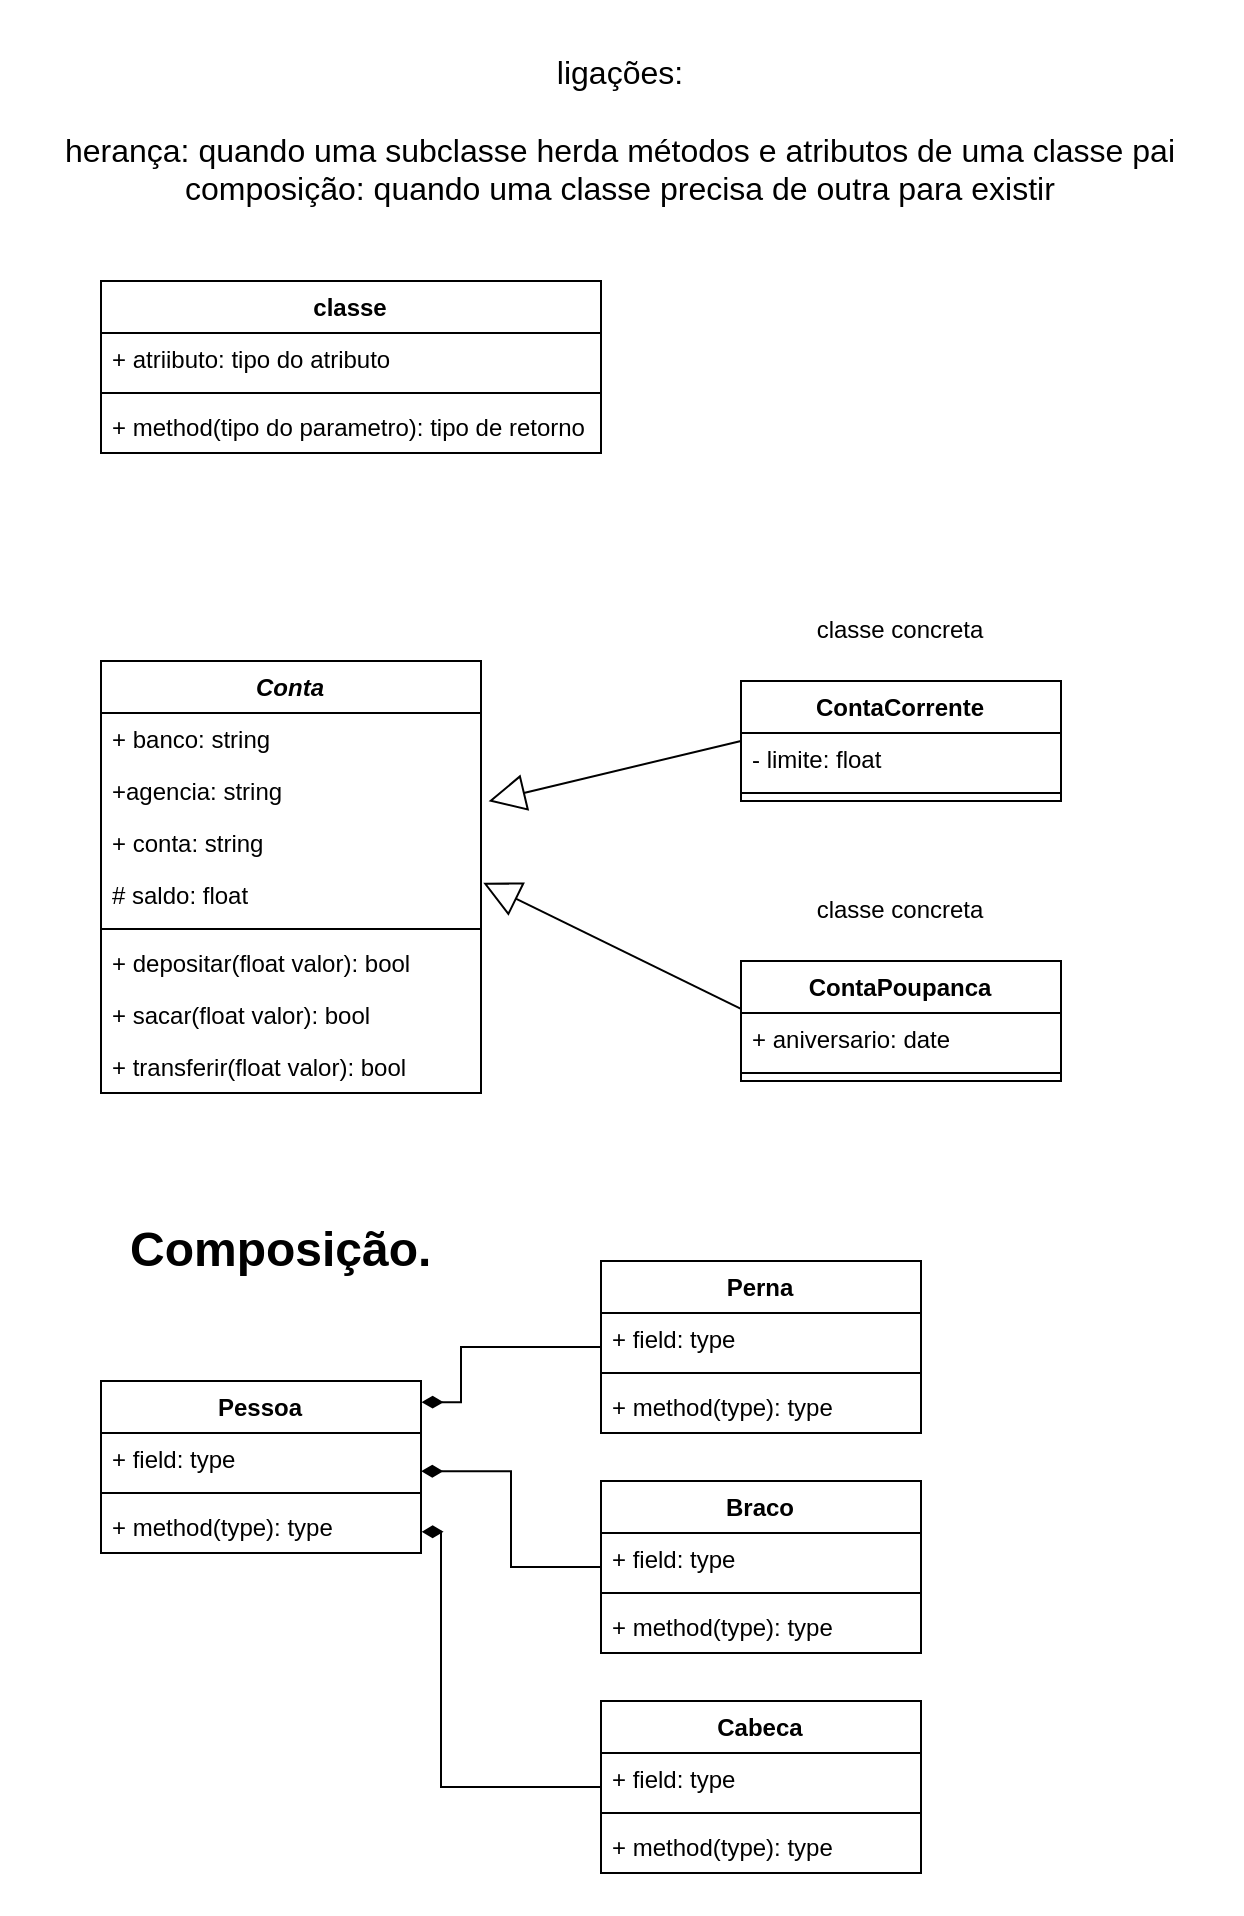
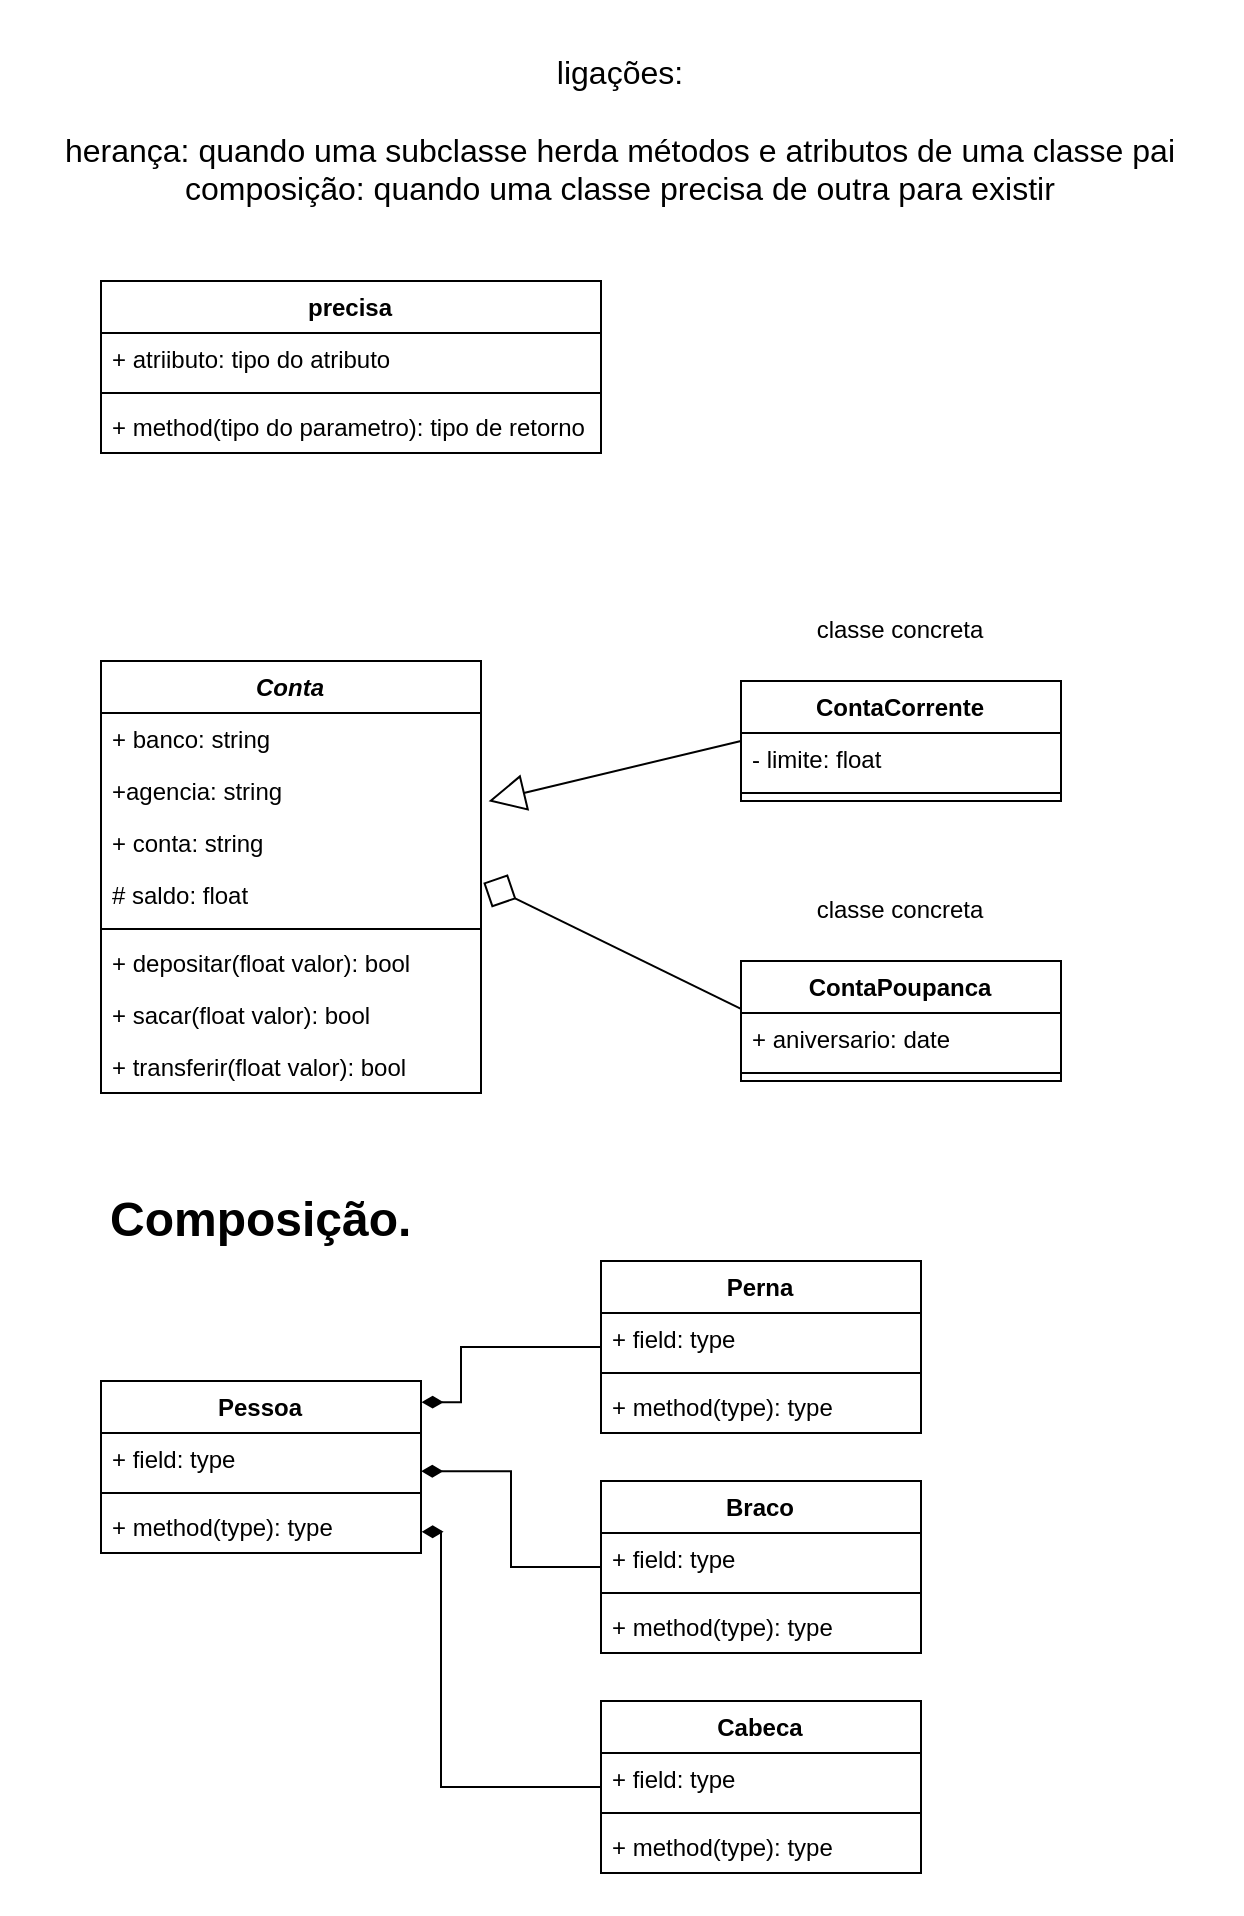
(351, 309) -> (351, 309)
(517, 899) -> (516, 899)
(311, 1261) -> (291, 1231)
